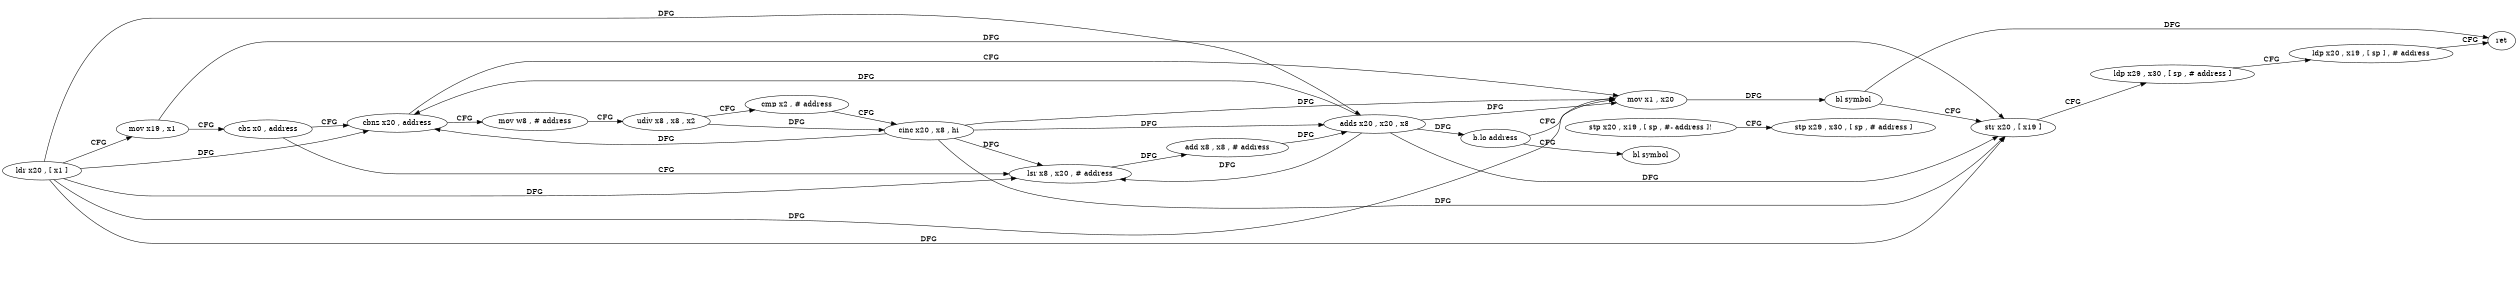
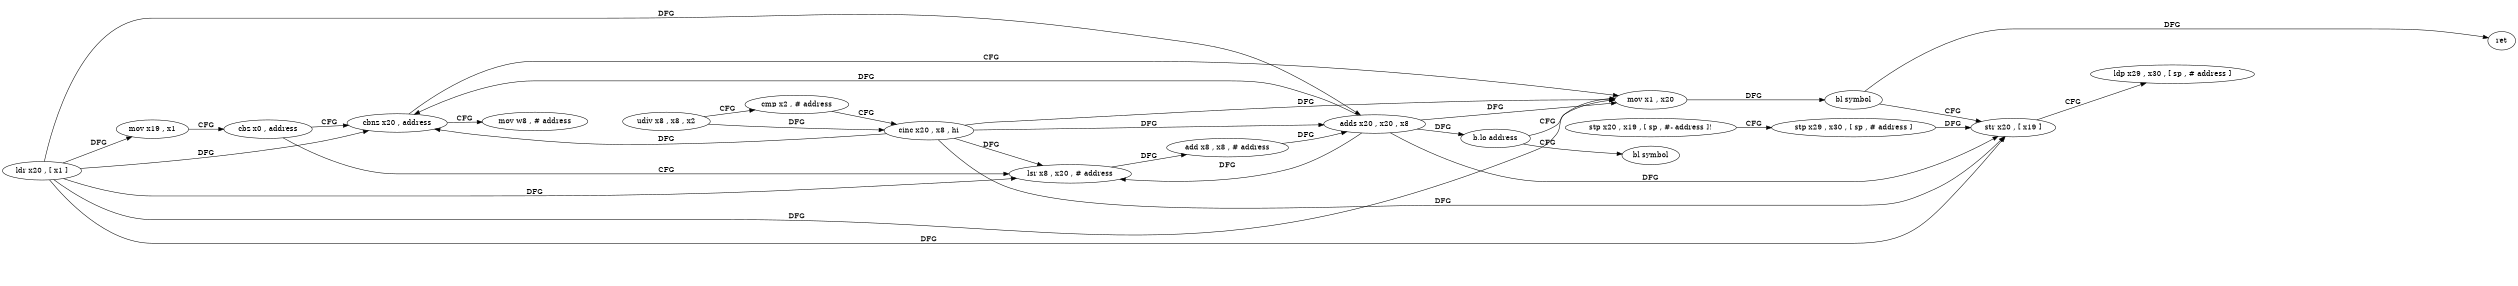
(1075, 42) -> (1950, 128)
(2371, 54) -> none
(603, 121) -> none
(99, 143) -> (99, 143)
